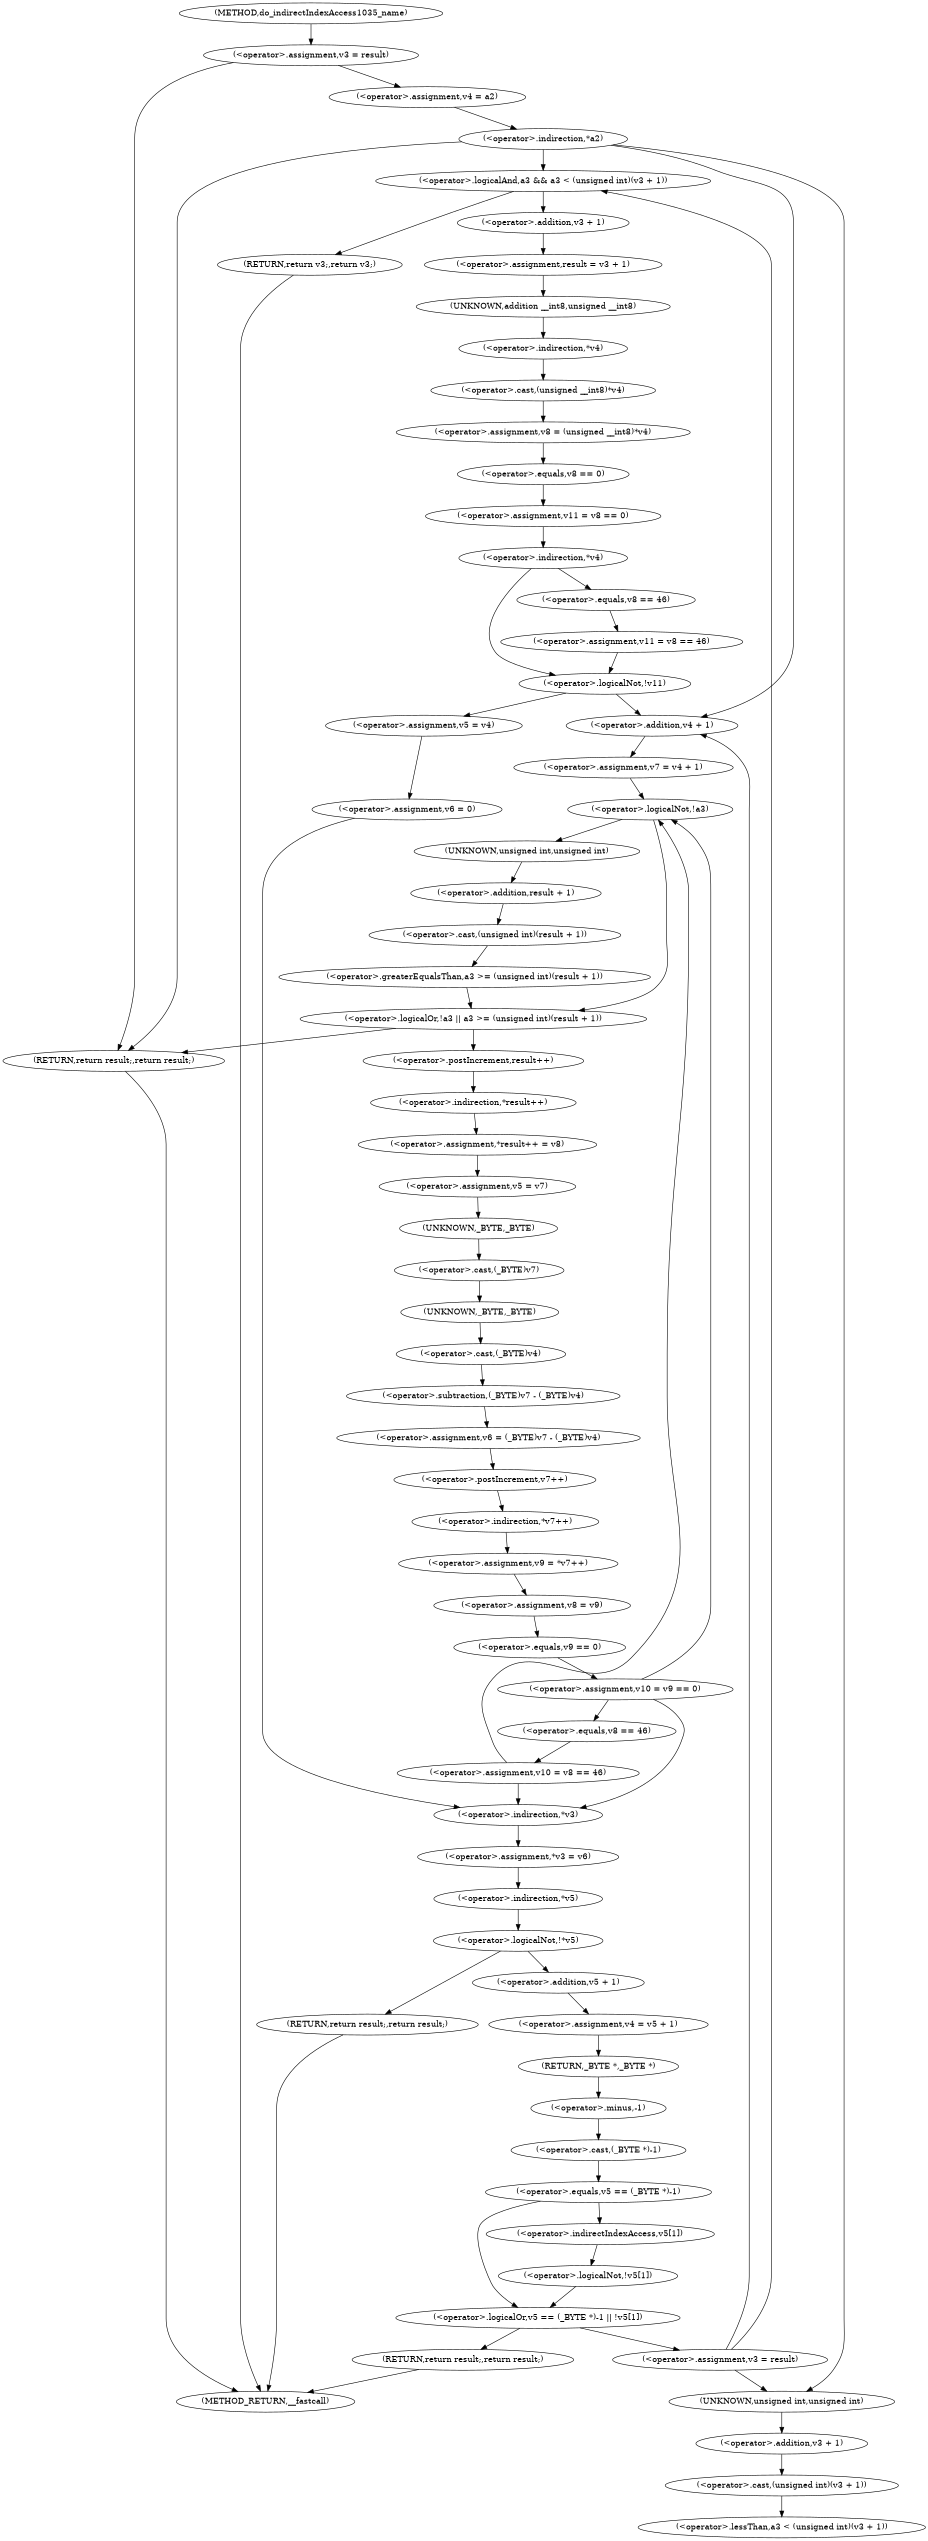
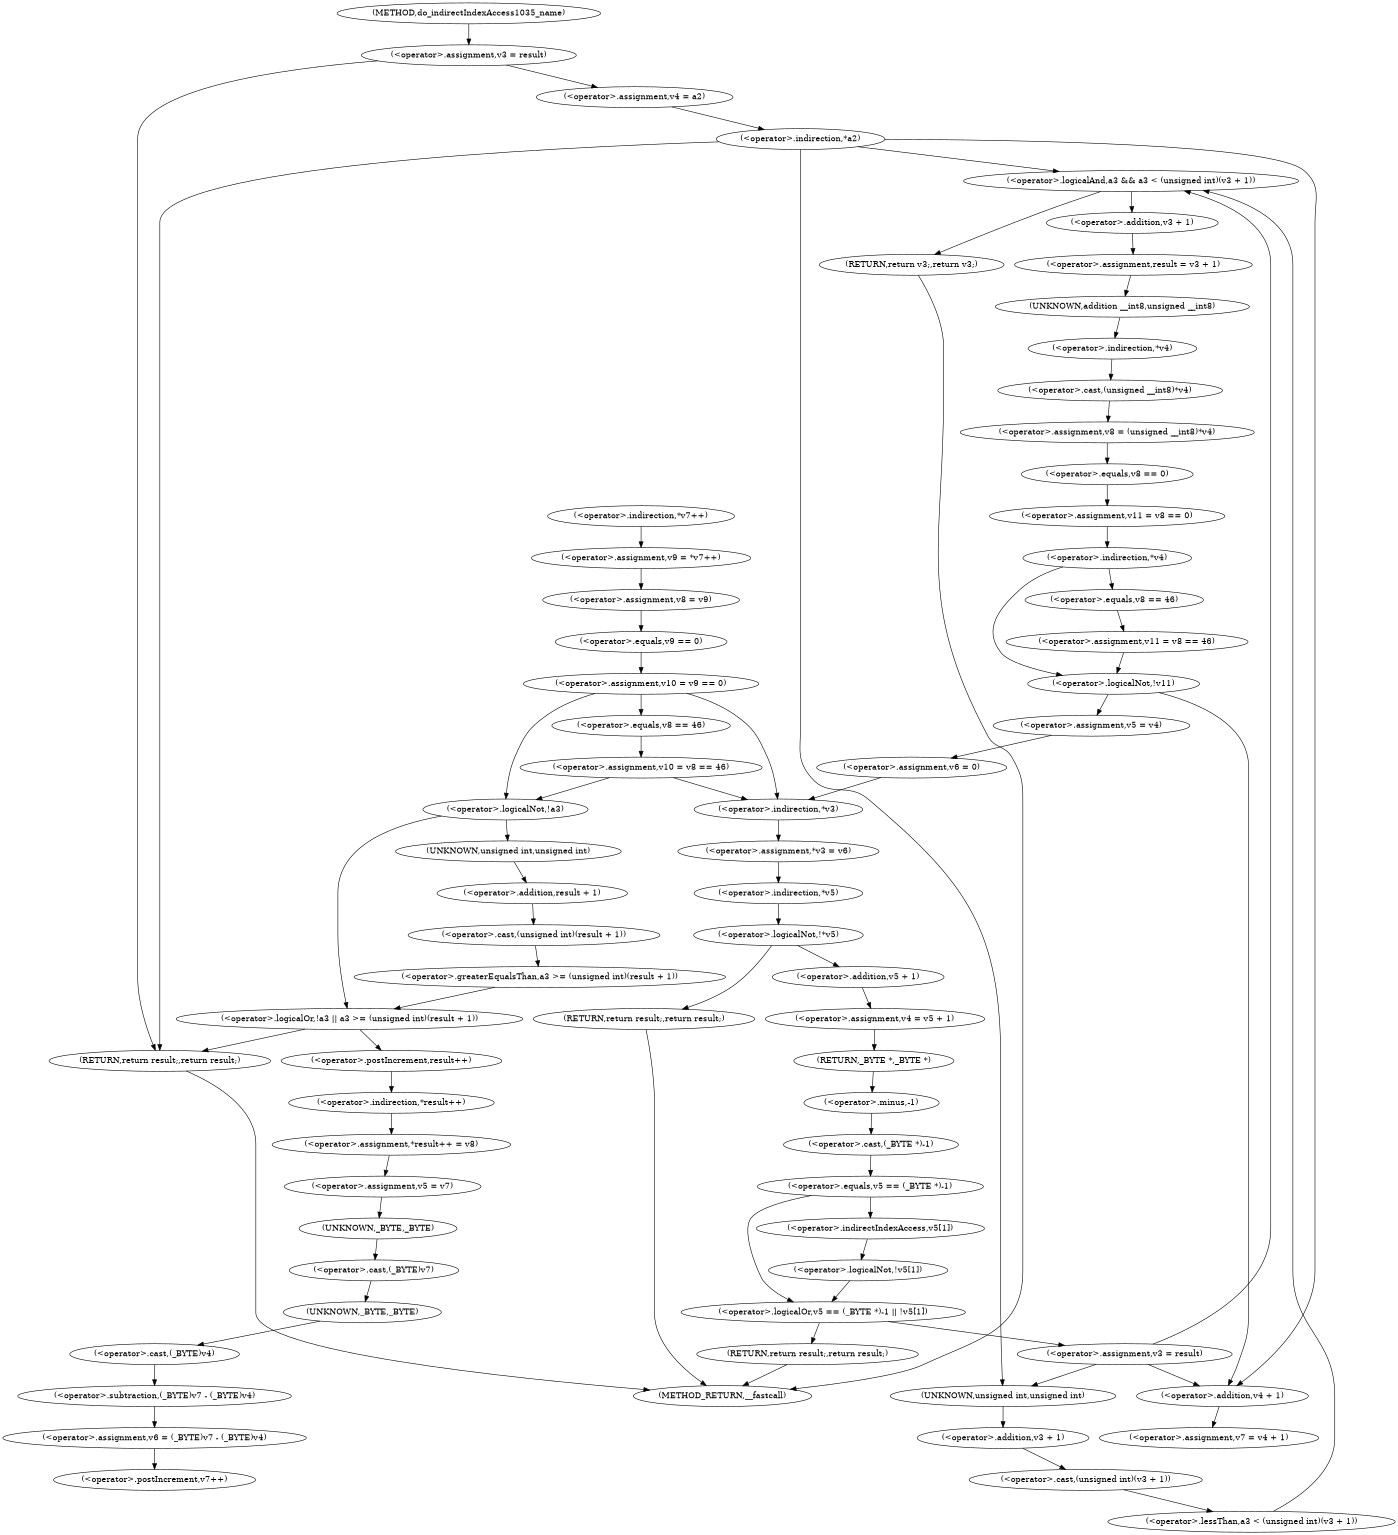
(635, 786) -> none
none -> (1293, 846)
(499, 1498) -> none
